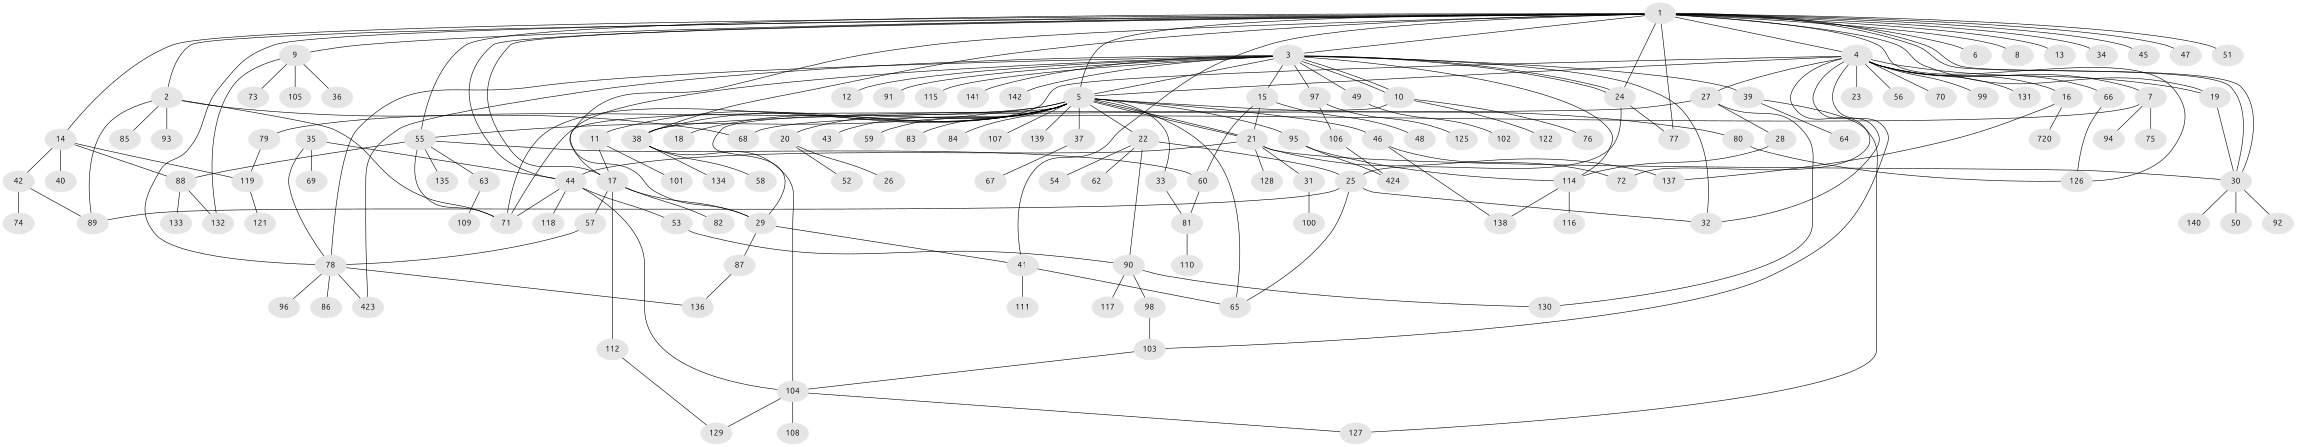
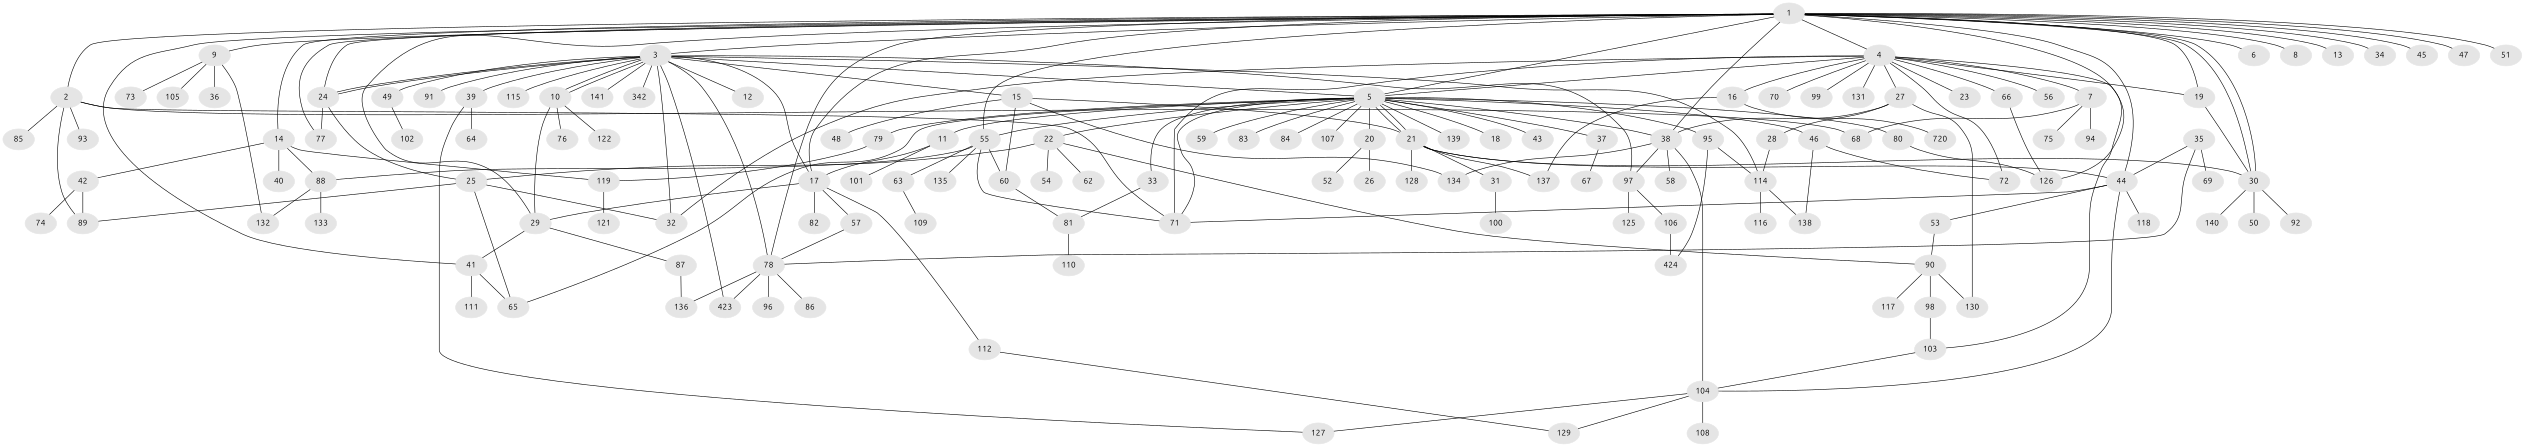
(1015, 97) -> (639, 97)
none -> (1233, 157)
none -> (1647, 160)
